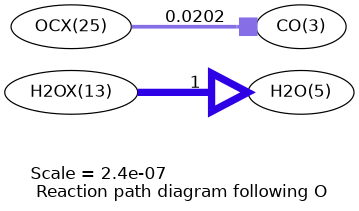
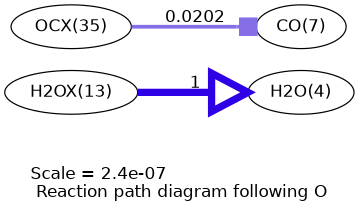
(71, 27) -> (71, 27)
(301, 27) -> (301, 27)
(301, 92) -> (301, 92)
